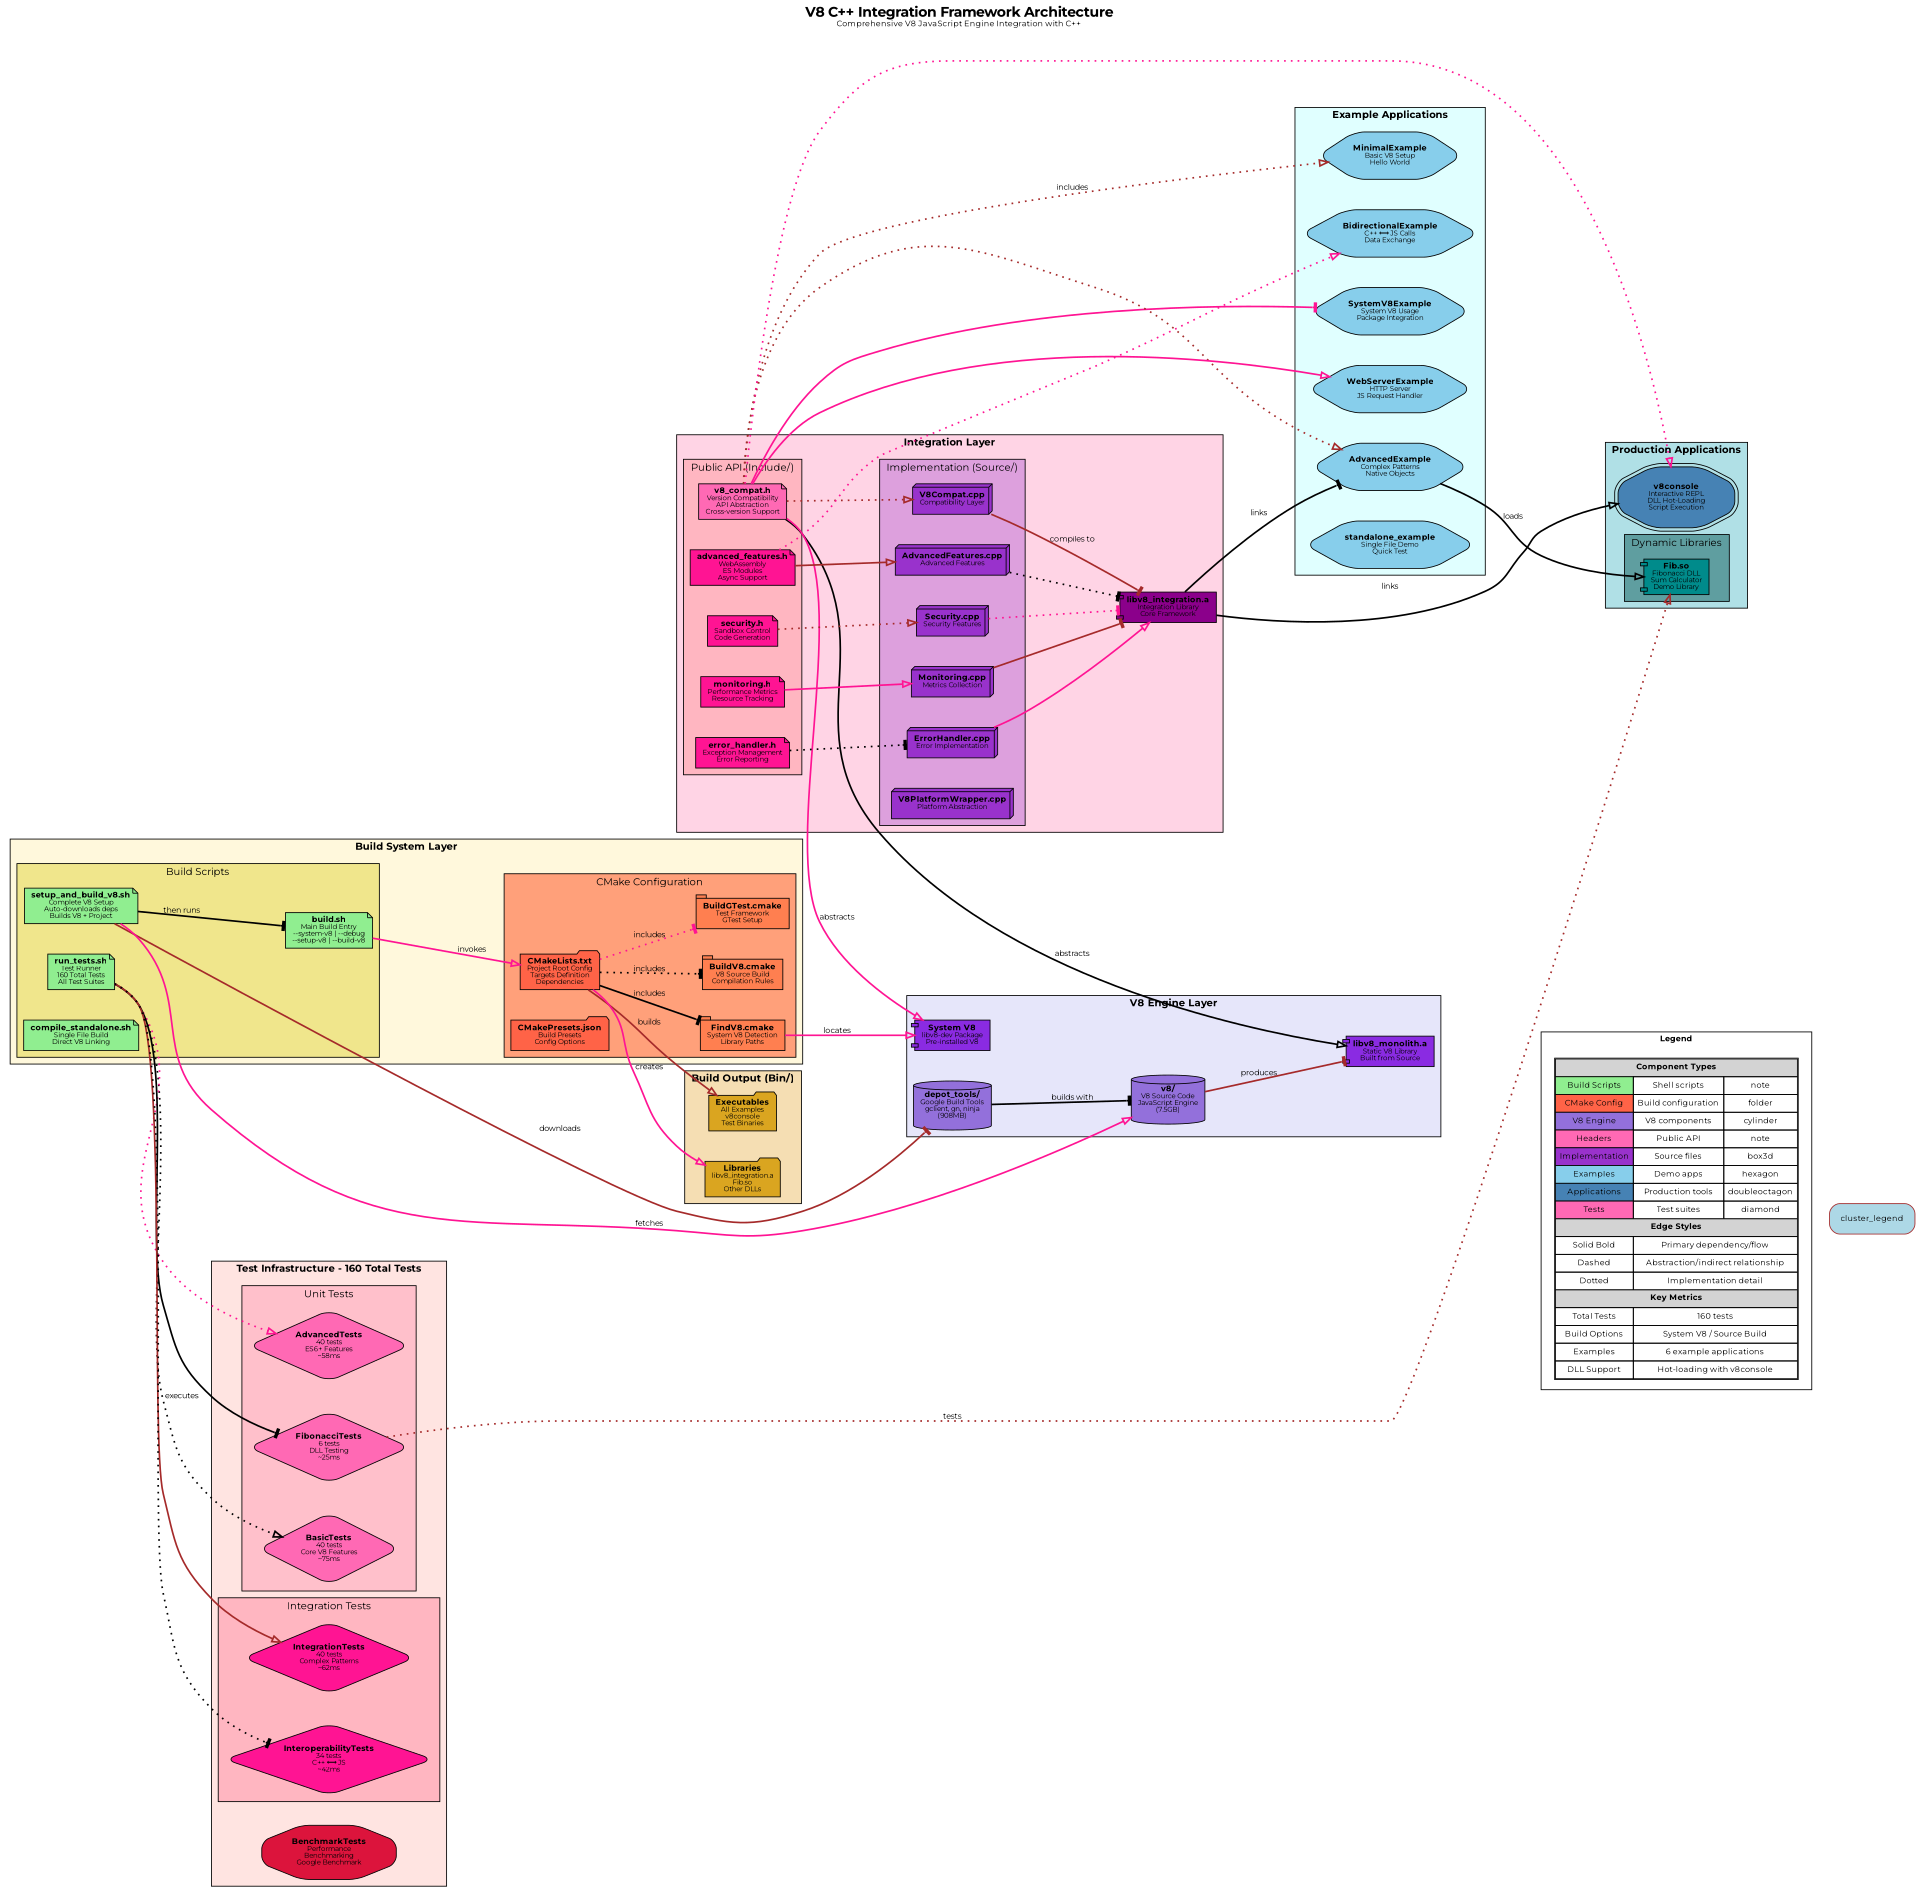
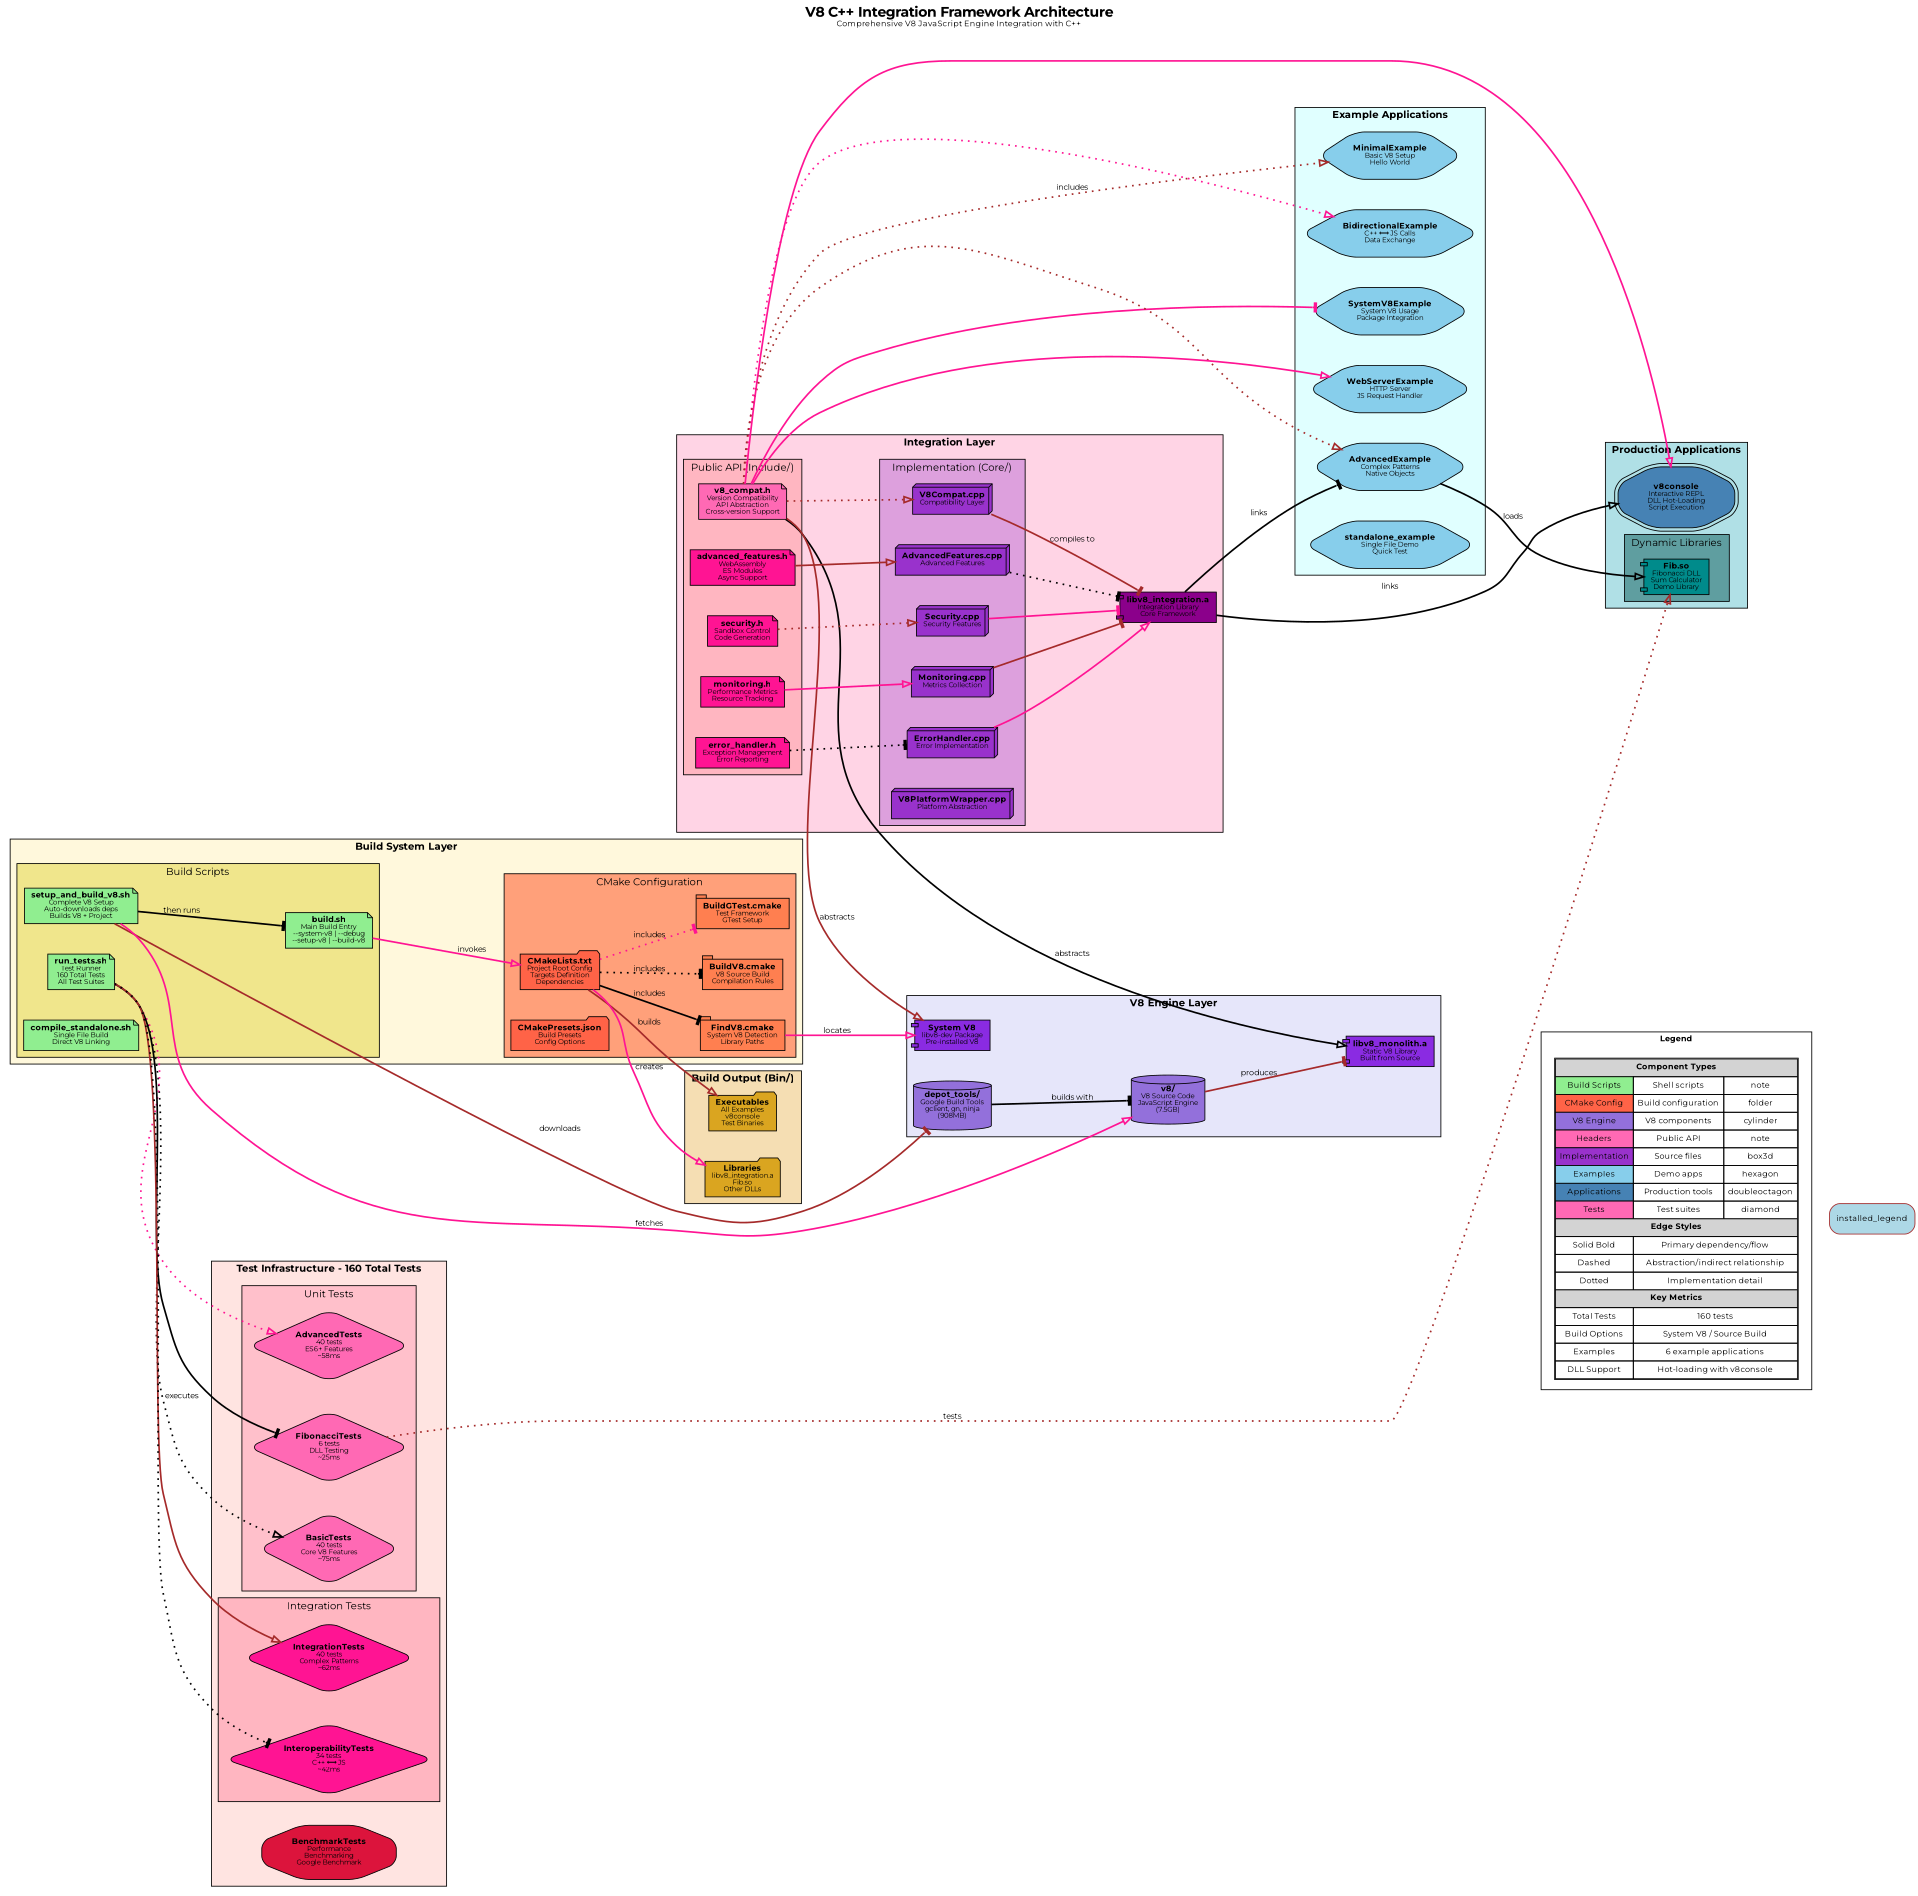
(1172, 61) -> (1172, 61)
(1044, 388) -> (907, 140)
(952, 468) -> (952, 468)
(1052, 615) -> (1052, 615)
(810, 784) -> (810, 784)
(1872, 1219) -> (1872, 1219)
